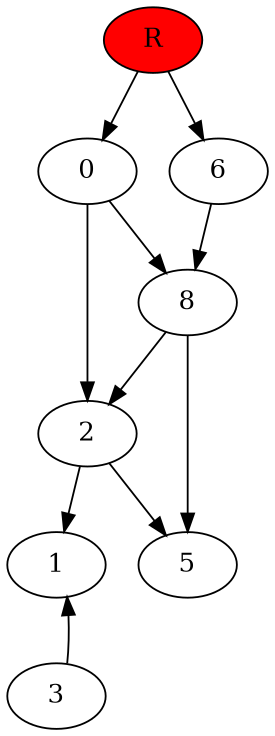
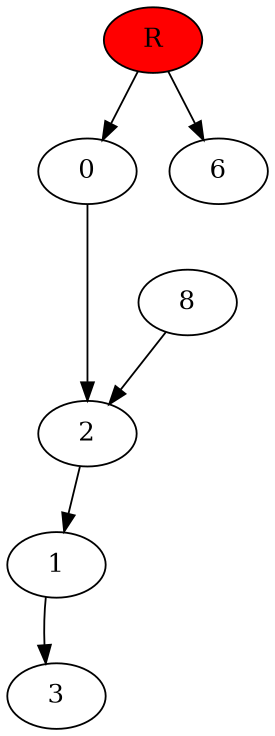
(205, 228) -> none
(132, 230) -> none
(188, 565) -> none
(69, 639) -> (44, 621)
